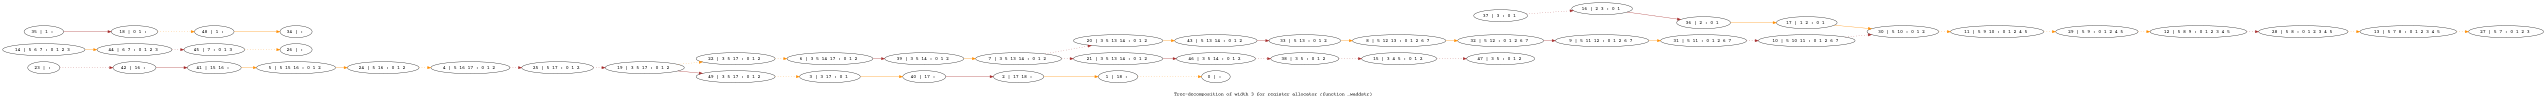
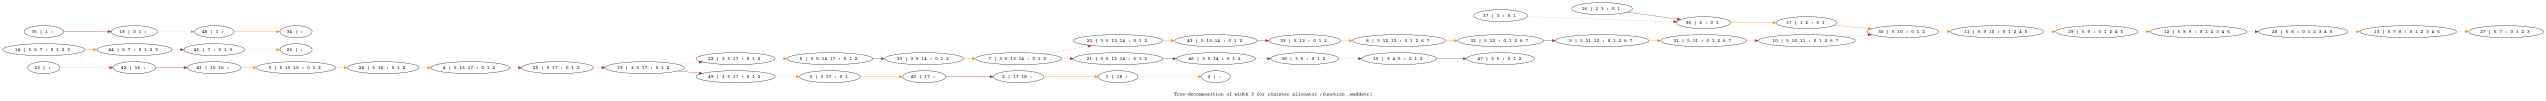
(1548, 12) -> (1600, 19)
(1450, 59) -> (1450, 59)
(688, 63) -> (688, 63)
